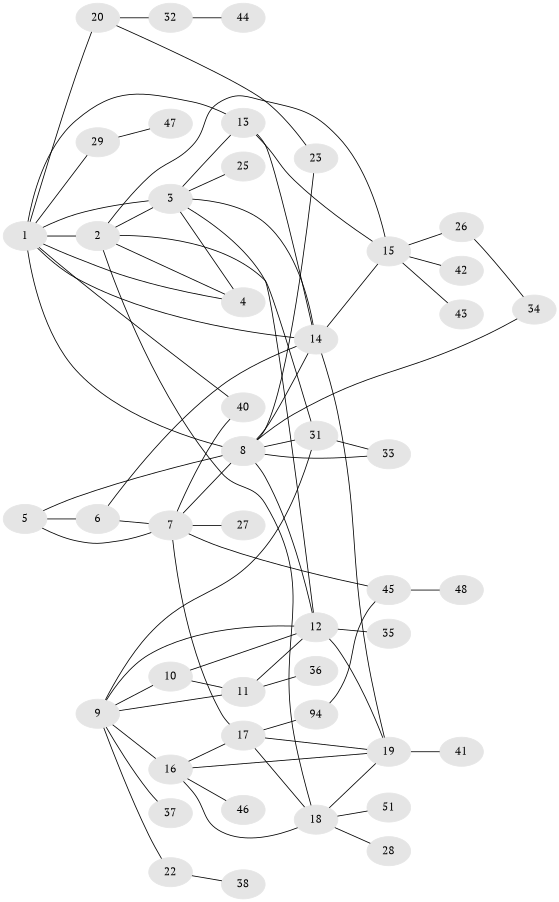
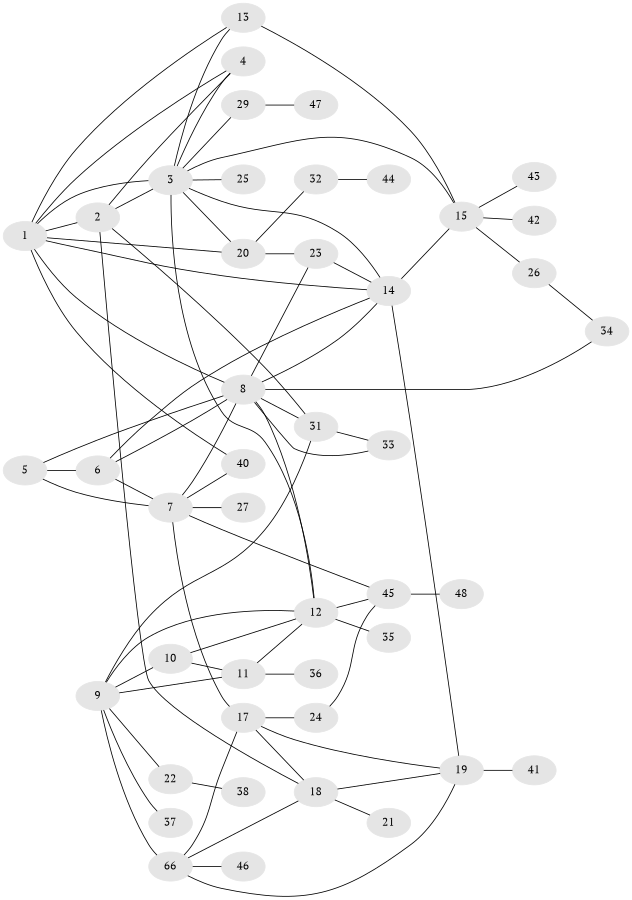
(245, 96) -> (330, 138)
(61, 189) -> (207, 143)
none -> (207, 217)
(289, 228) -> (352, 272)
none -> (172, 432)
(360, 686) -> (352, 603)
(316, 715) -> (316, 718)
(171, 770) -> (171, 867)
(389, 808) -> (389, 823)
(389, 851) -> none
